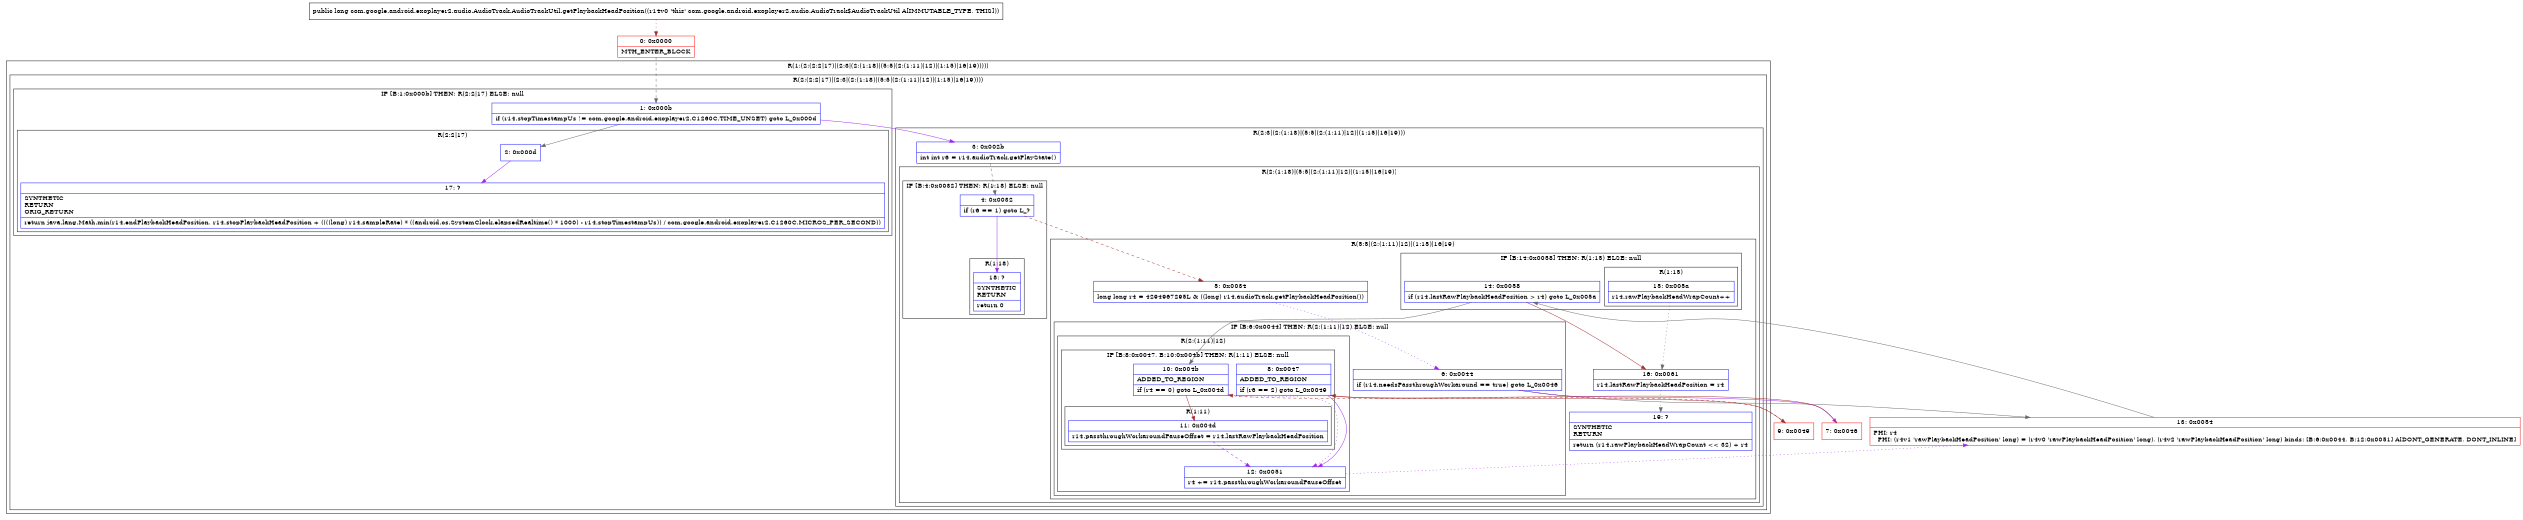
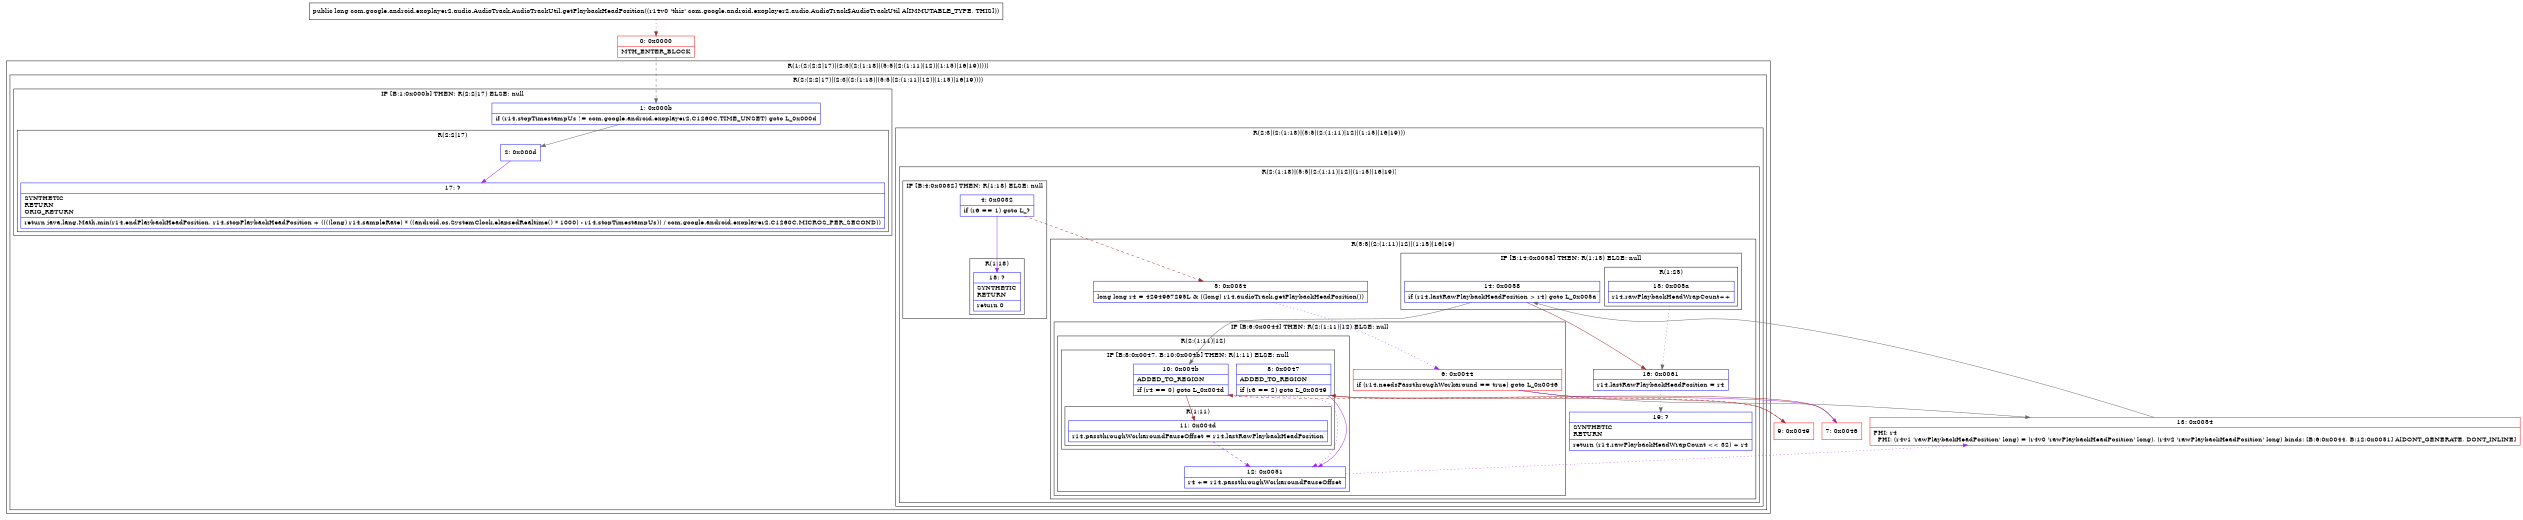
(988, 153) -> none
(1671, 272) -> (1671, 272)
(1457, 380) -> (1457, 380)
